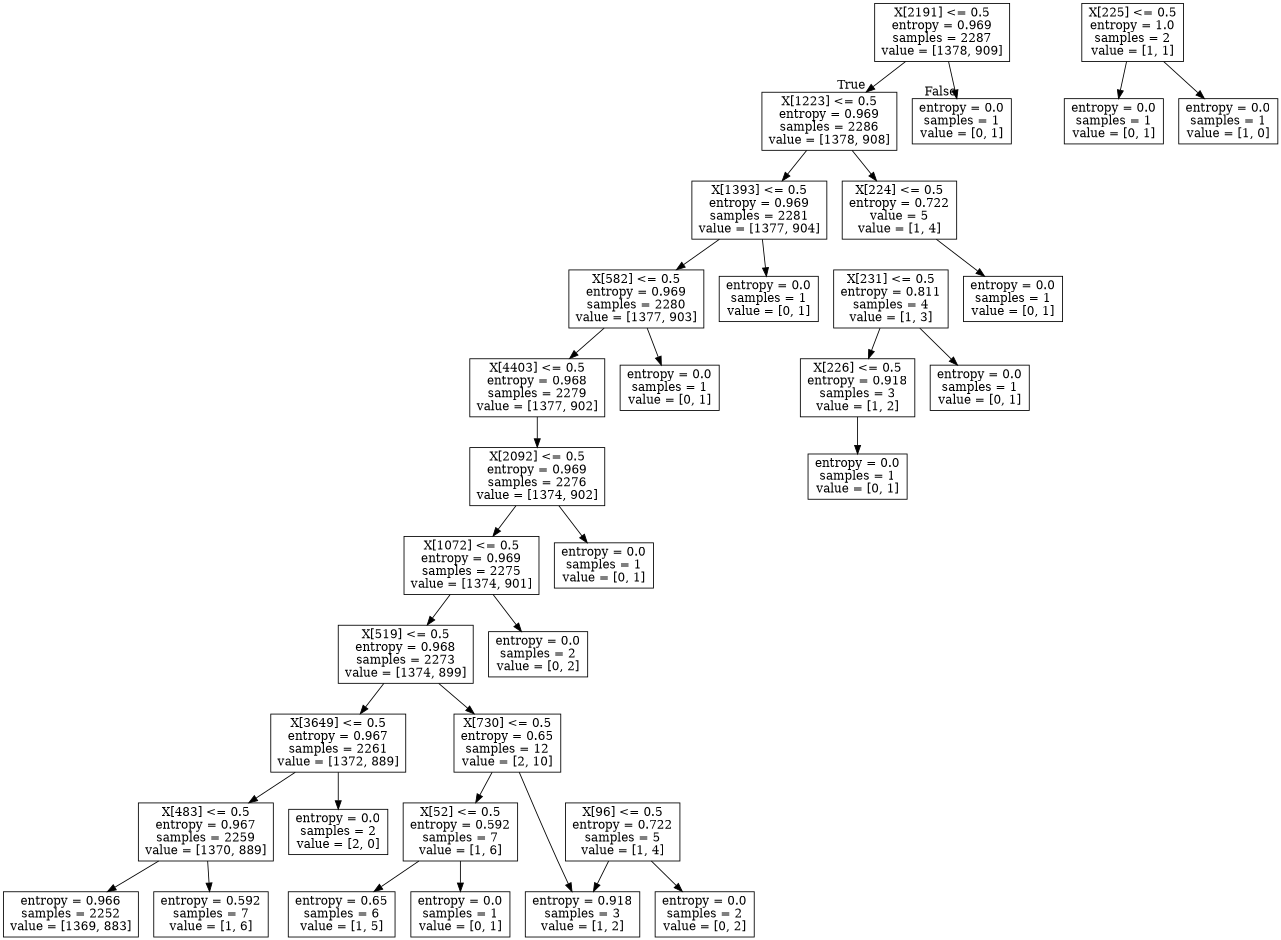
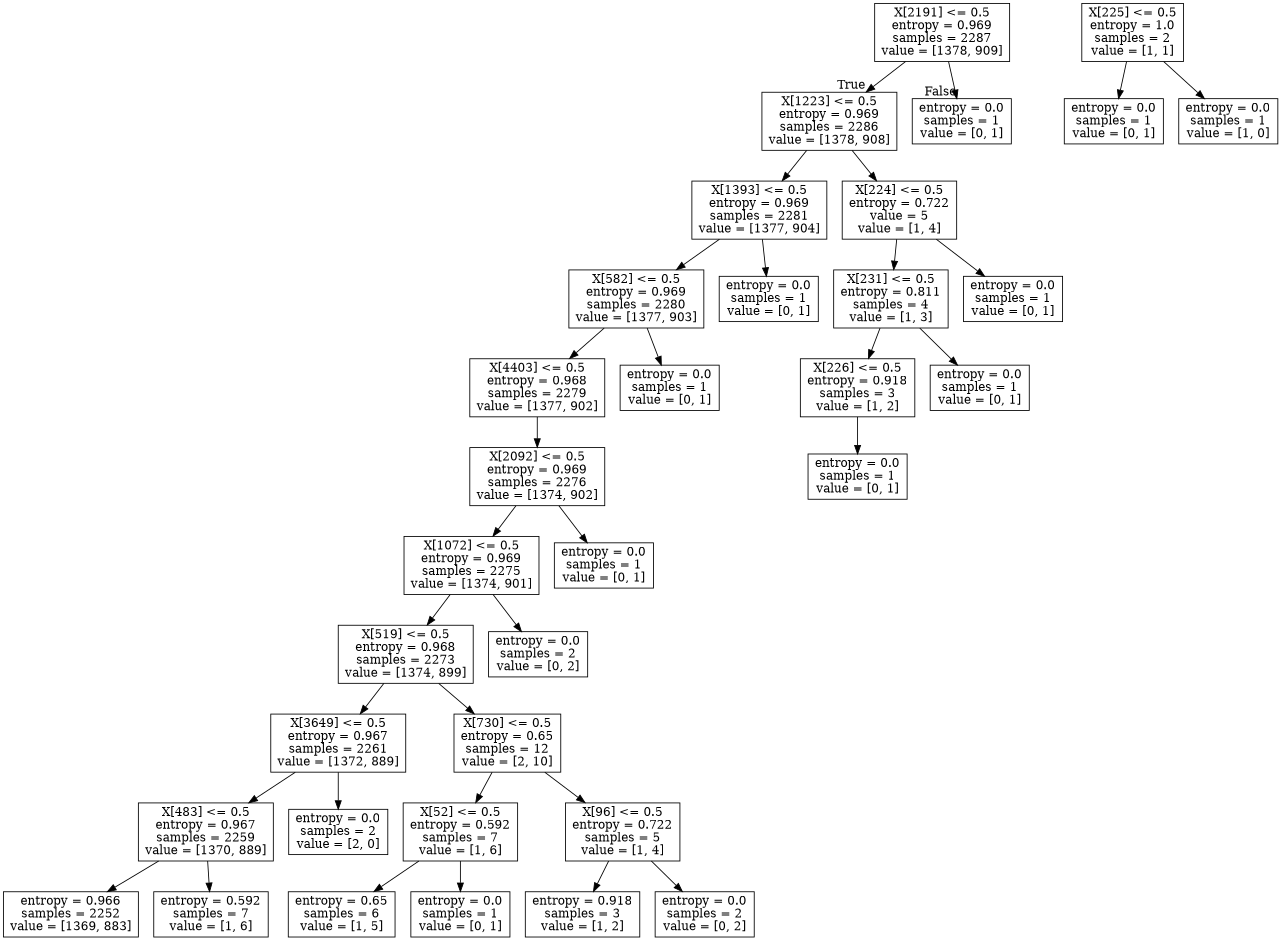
none -> (896, 250)
(543, 828) -> (561, 785)
